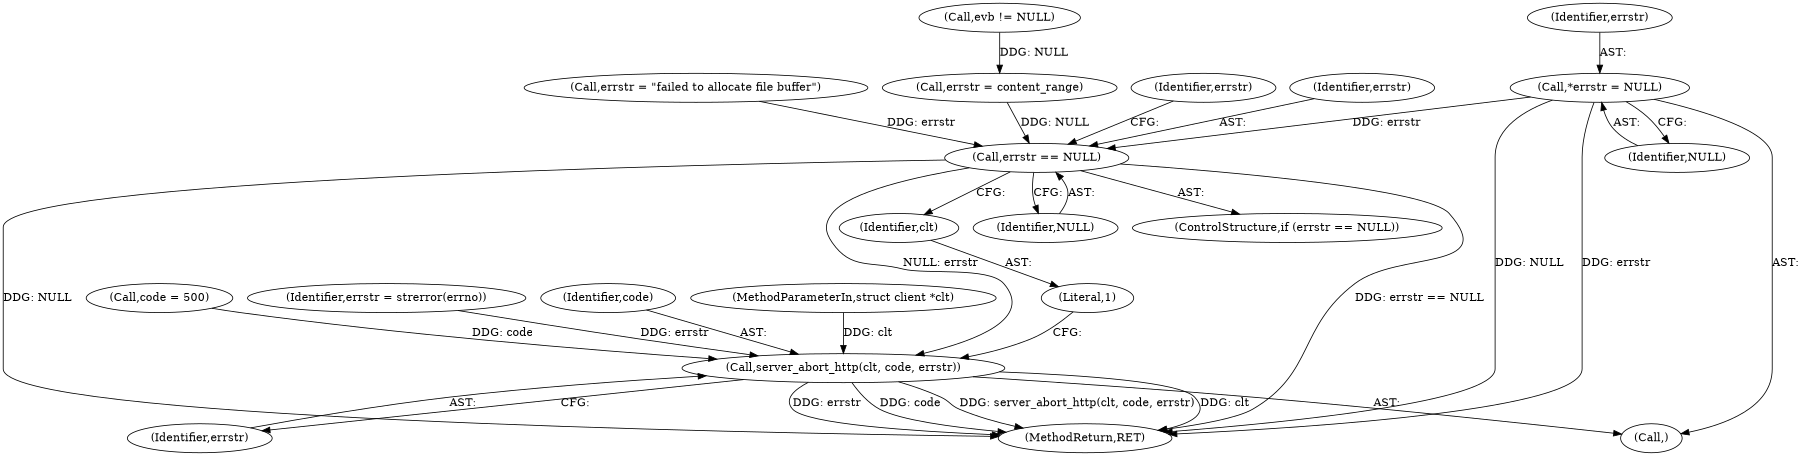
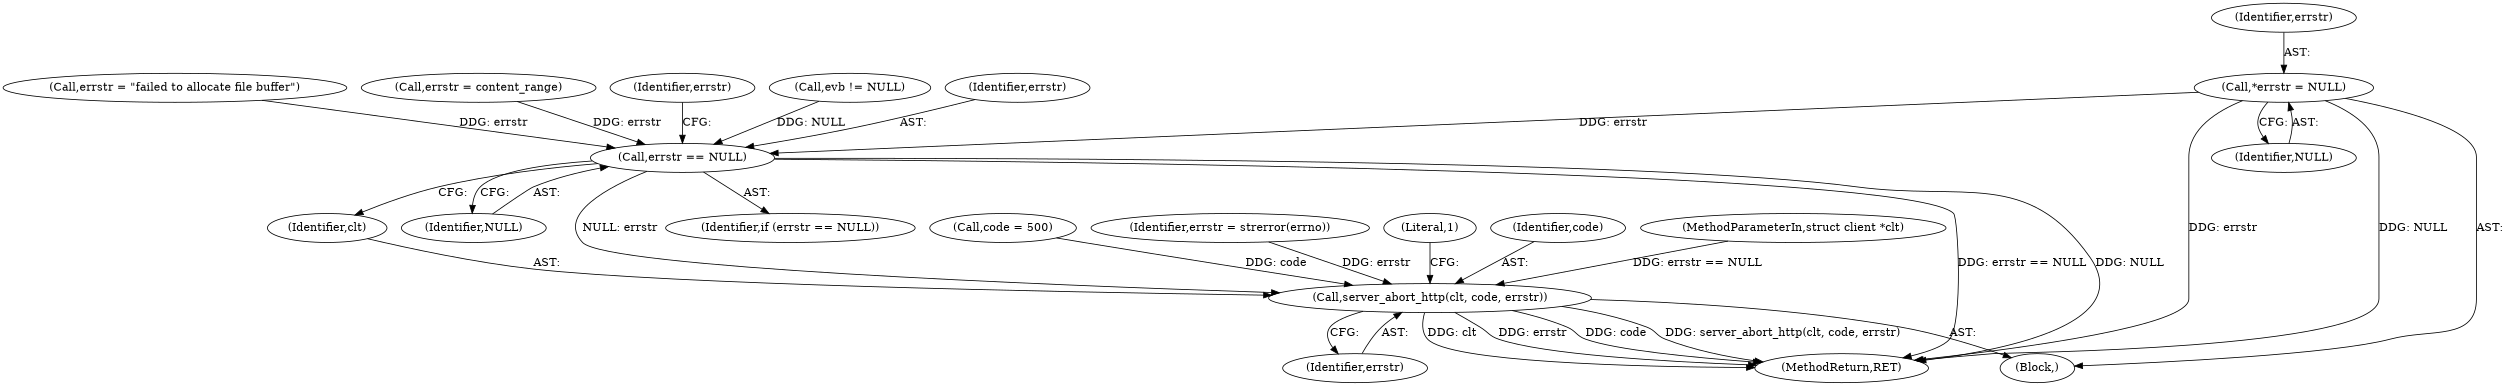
(1000, 49) -> (770, 121)
(1055, 123) -> (627, 123)
(1287, 228) -> (790, 228)
(991, 262) -> (814, 285)
(868, 333) -> (1697, 263)
(1651, 438) -> (2037, 368)
